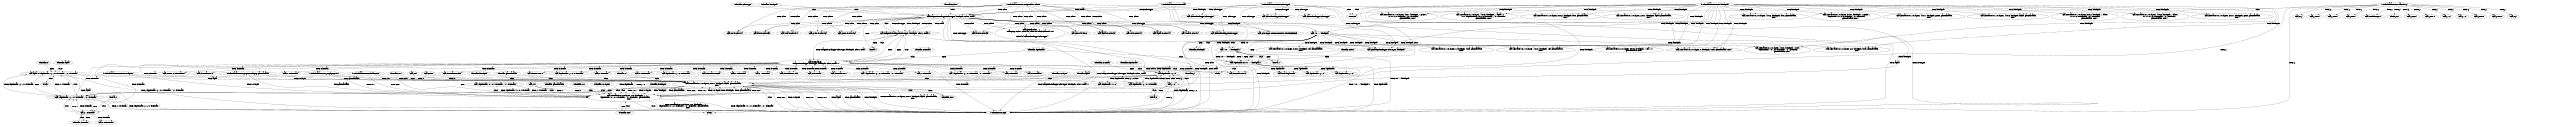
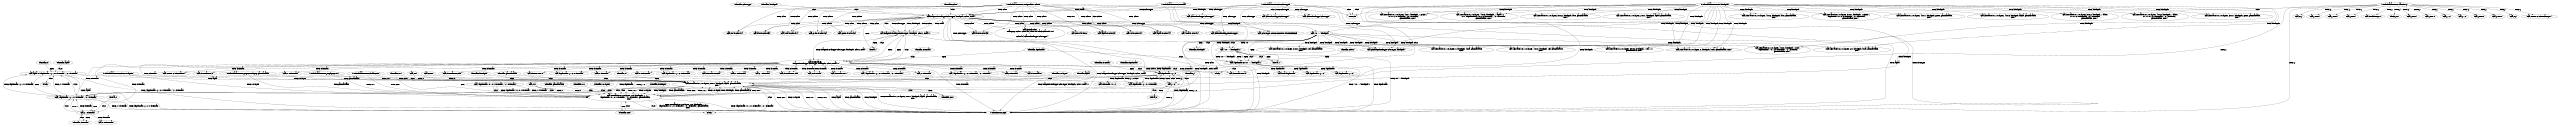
none -> (1227, 9)
(1071, 17) -> (1071, 17)
(1097, 17) -> (1097, 17)
none -> (2539, 17)
(1107, 84) -> (1107, 84)
